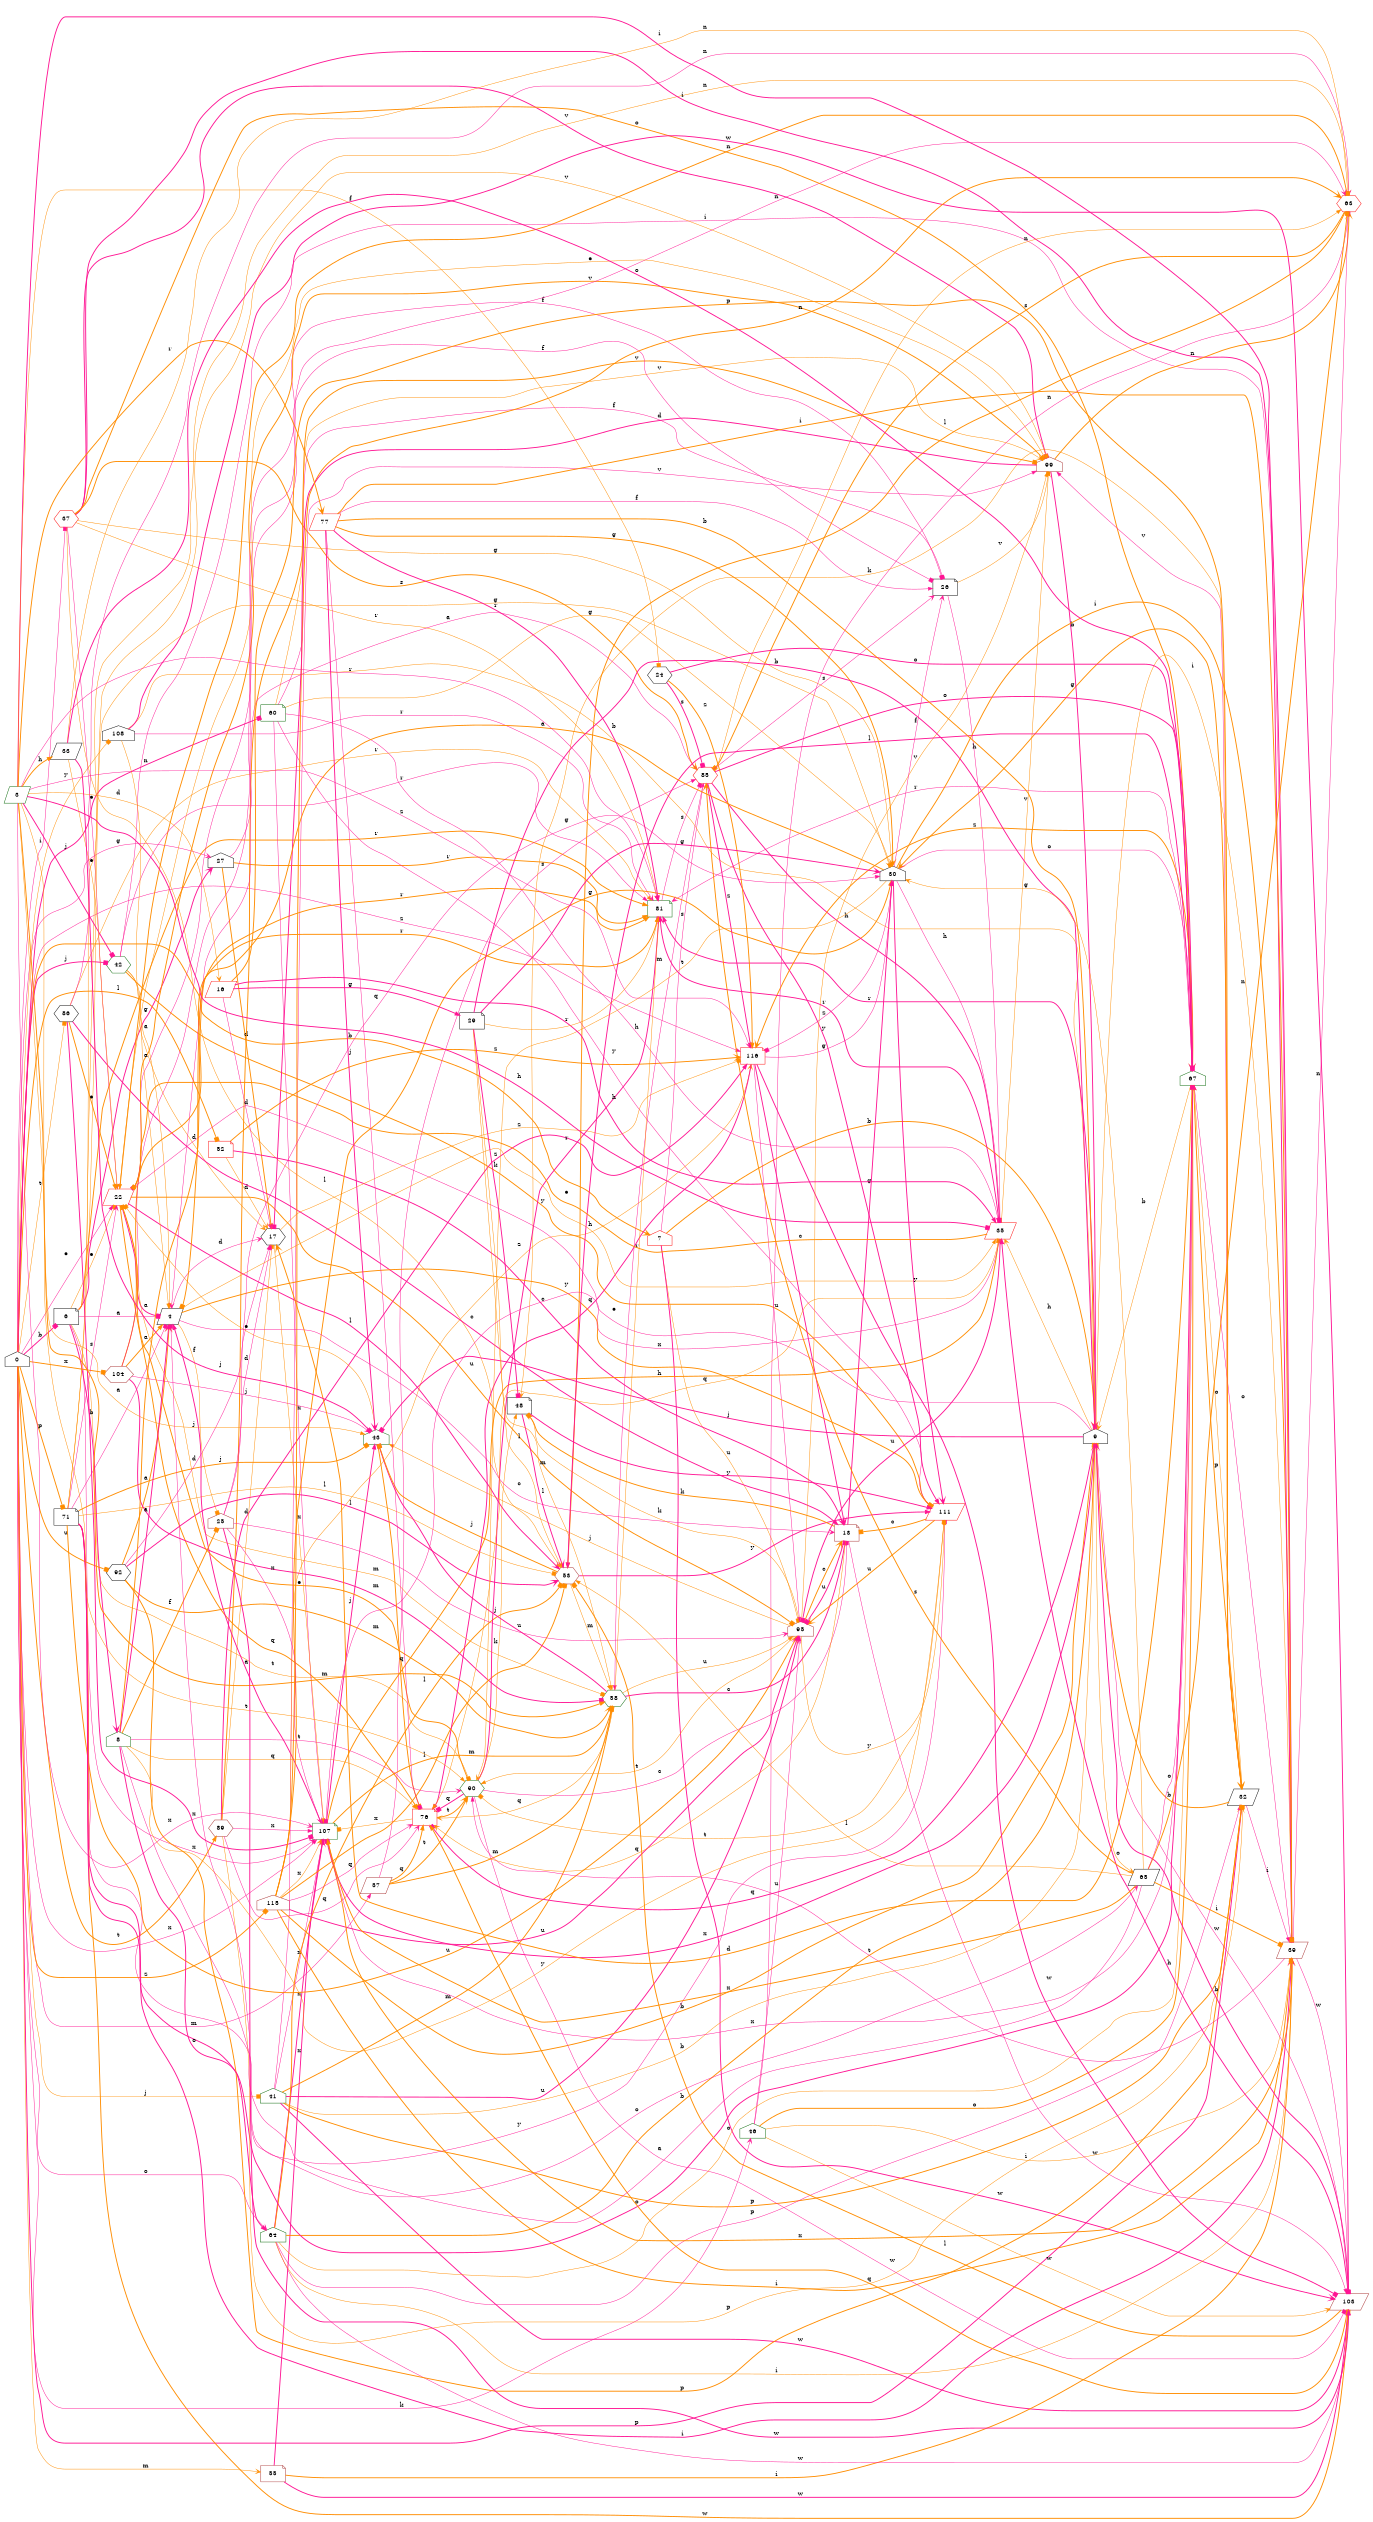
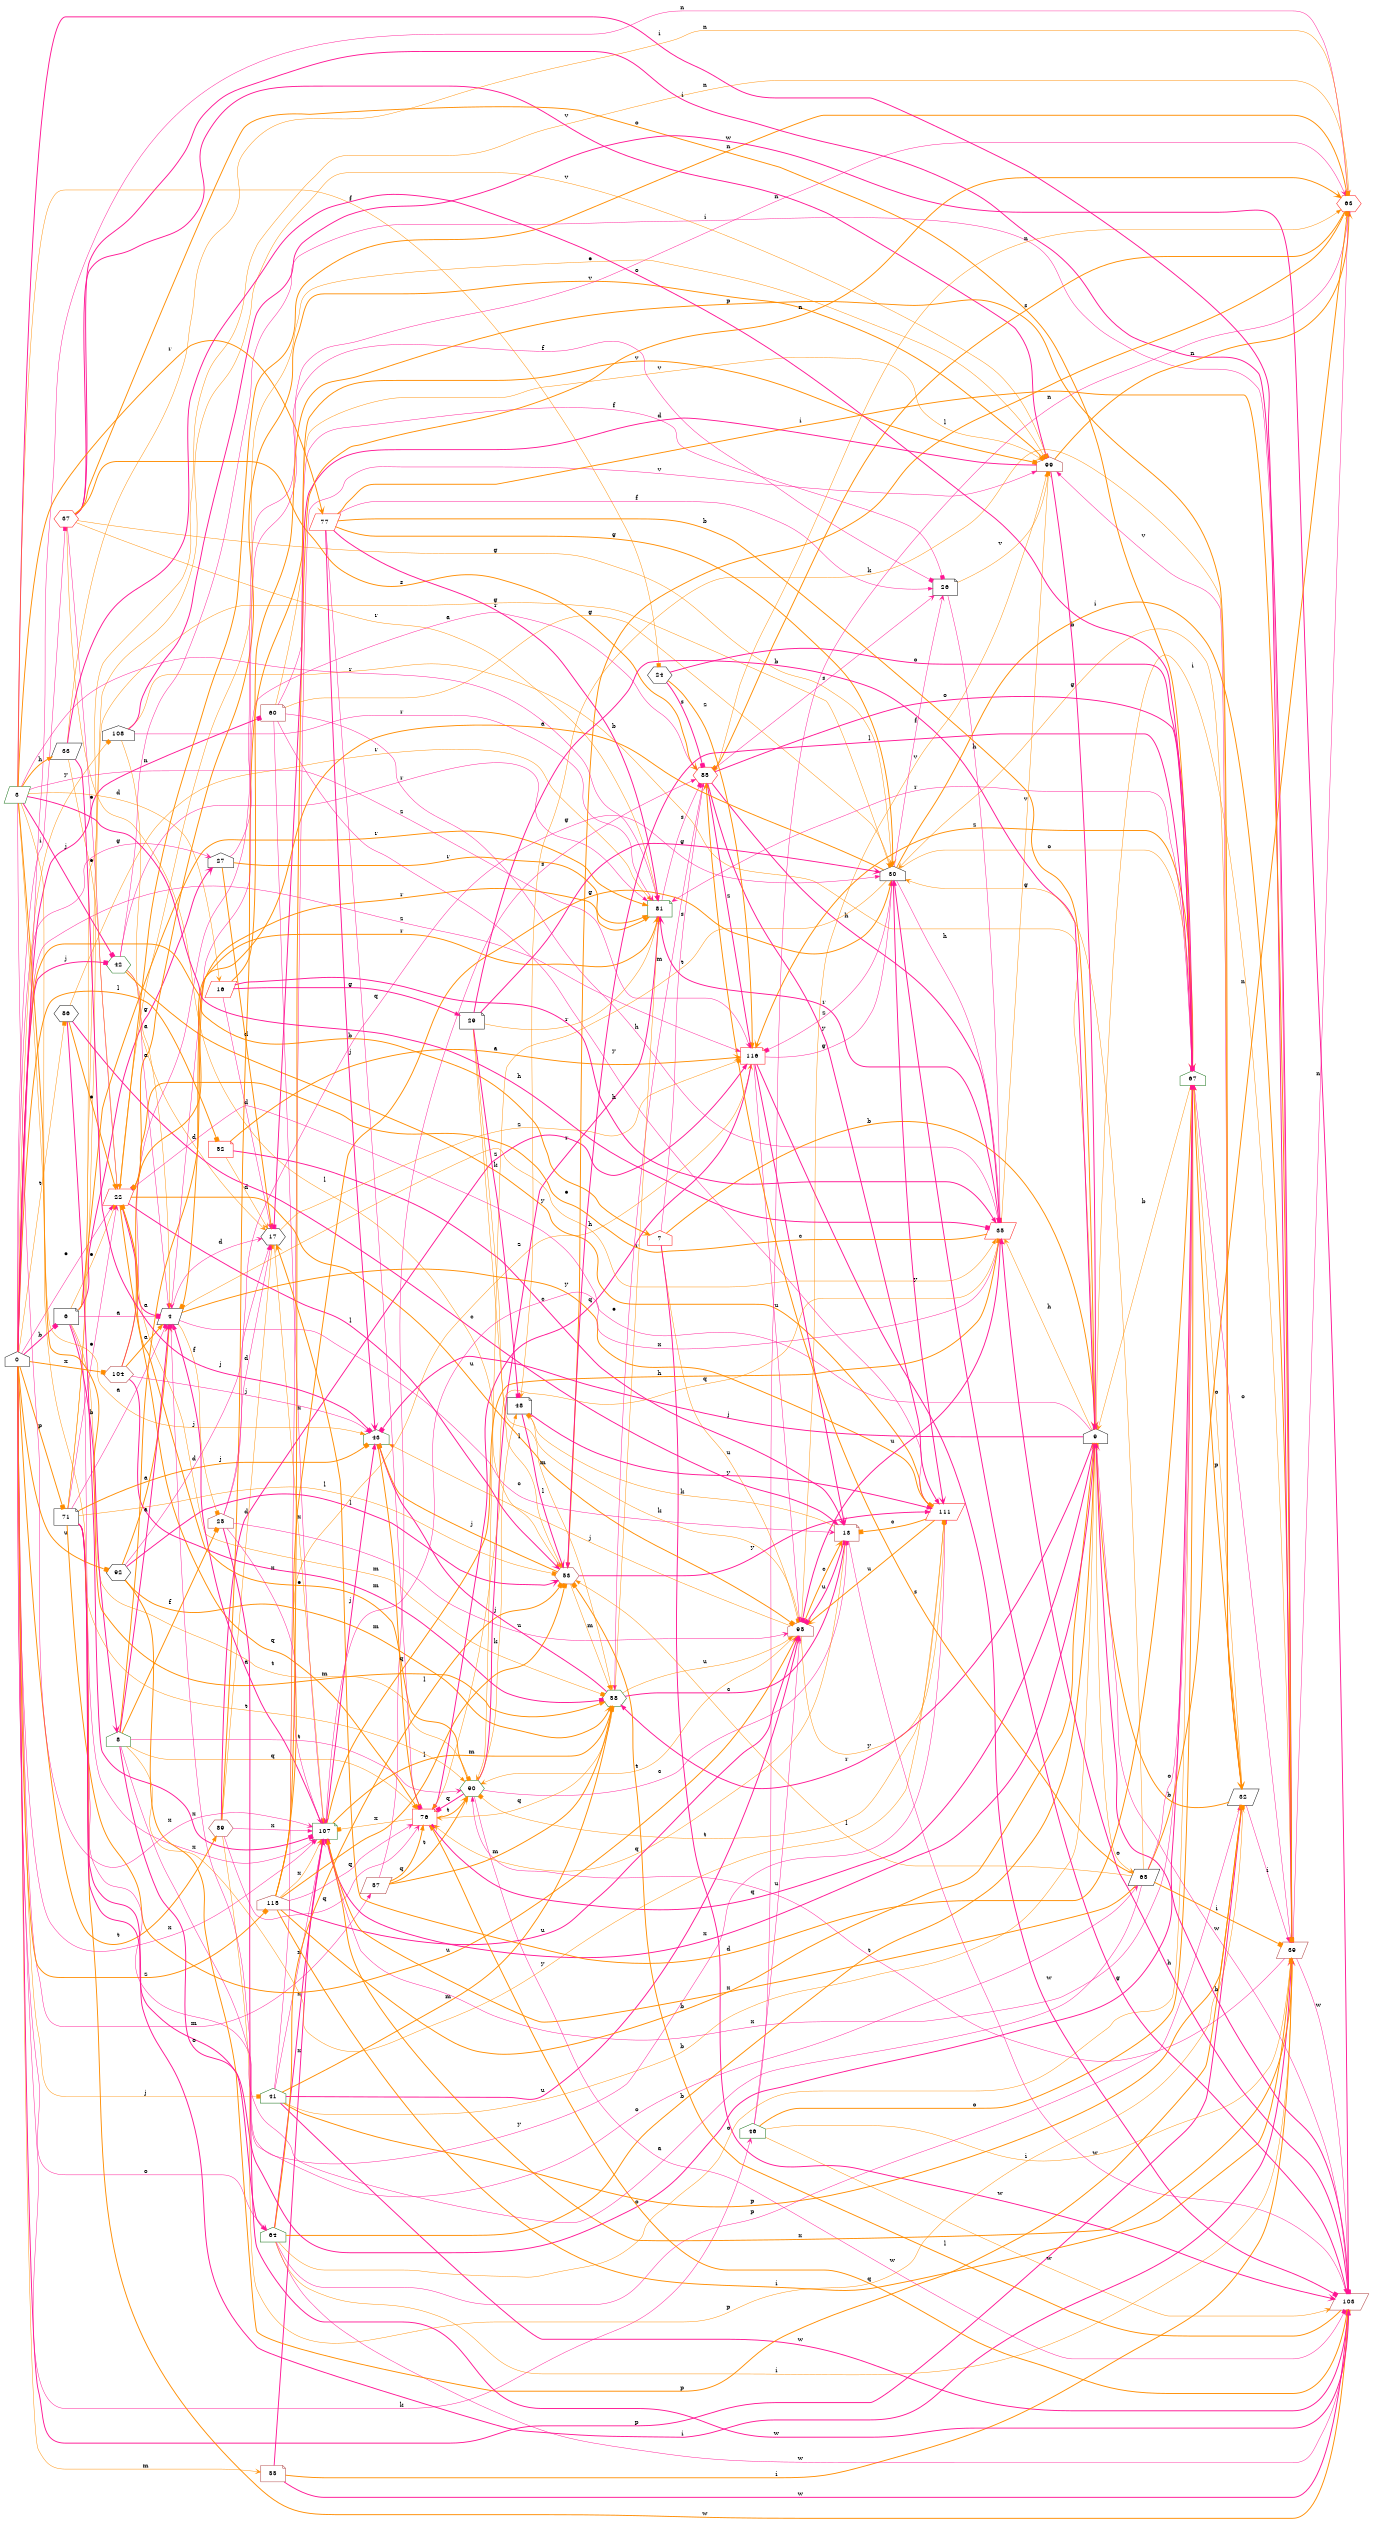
(435, 138) -> (203, 94)
(290, 441) -> none
(273, 713) -> (273, 713)
(1220, 788) -> (1220, 788)
(1135, 850) -> (1135, 850)
(275, 936) -> (275, 936)
(1057, 1009) -> (929, 1711)
(496, 1049) -> (496, 1049)
(151, 1135) -> (151, 1135)
(870, 1205) -> (1016, 1633)
(488, 1329) -> (488, 1329)
(251, 1333) -> none
(92, 1344) -> (92, 1344)
(672, 1493) -> (672, 1493)
(661, 1757) -> (661, 1757)
